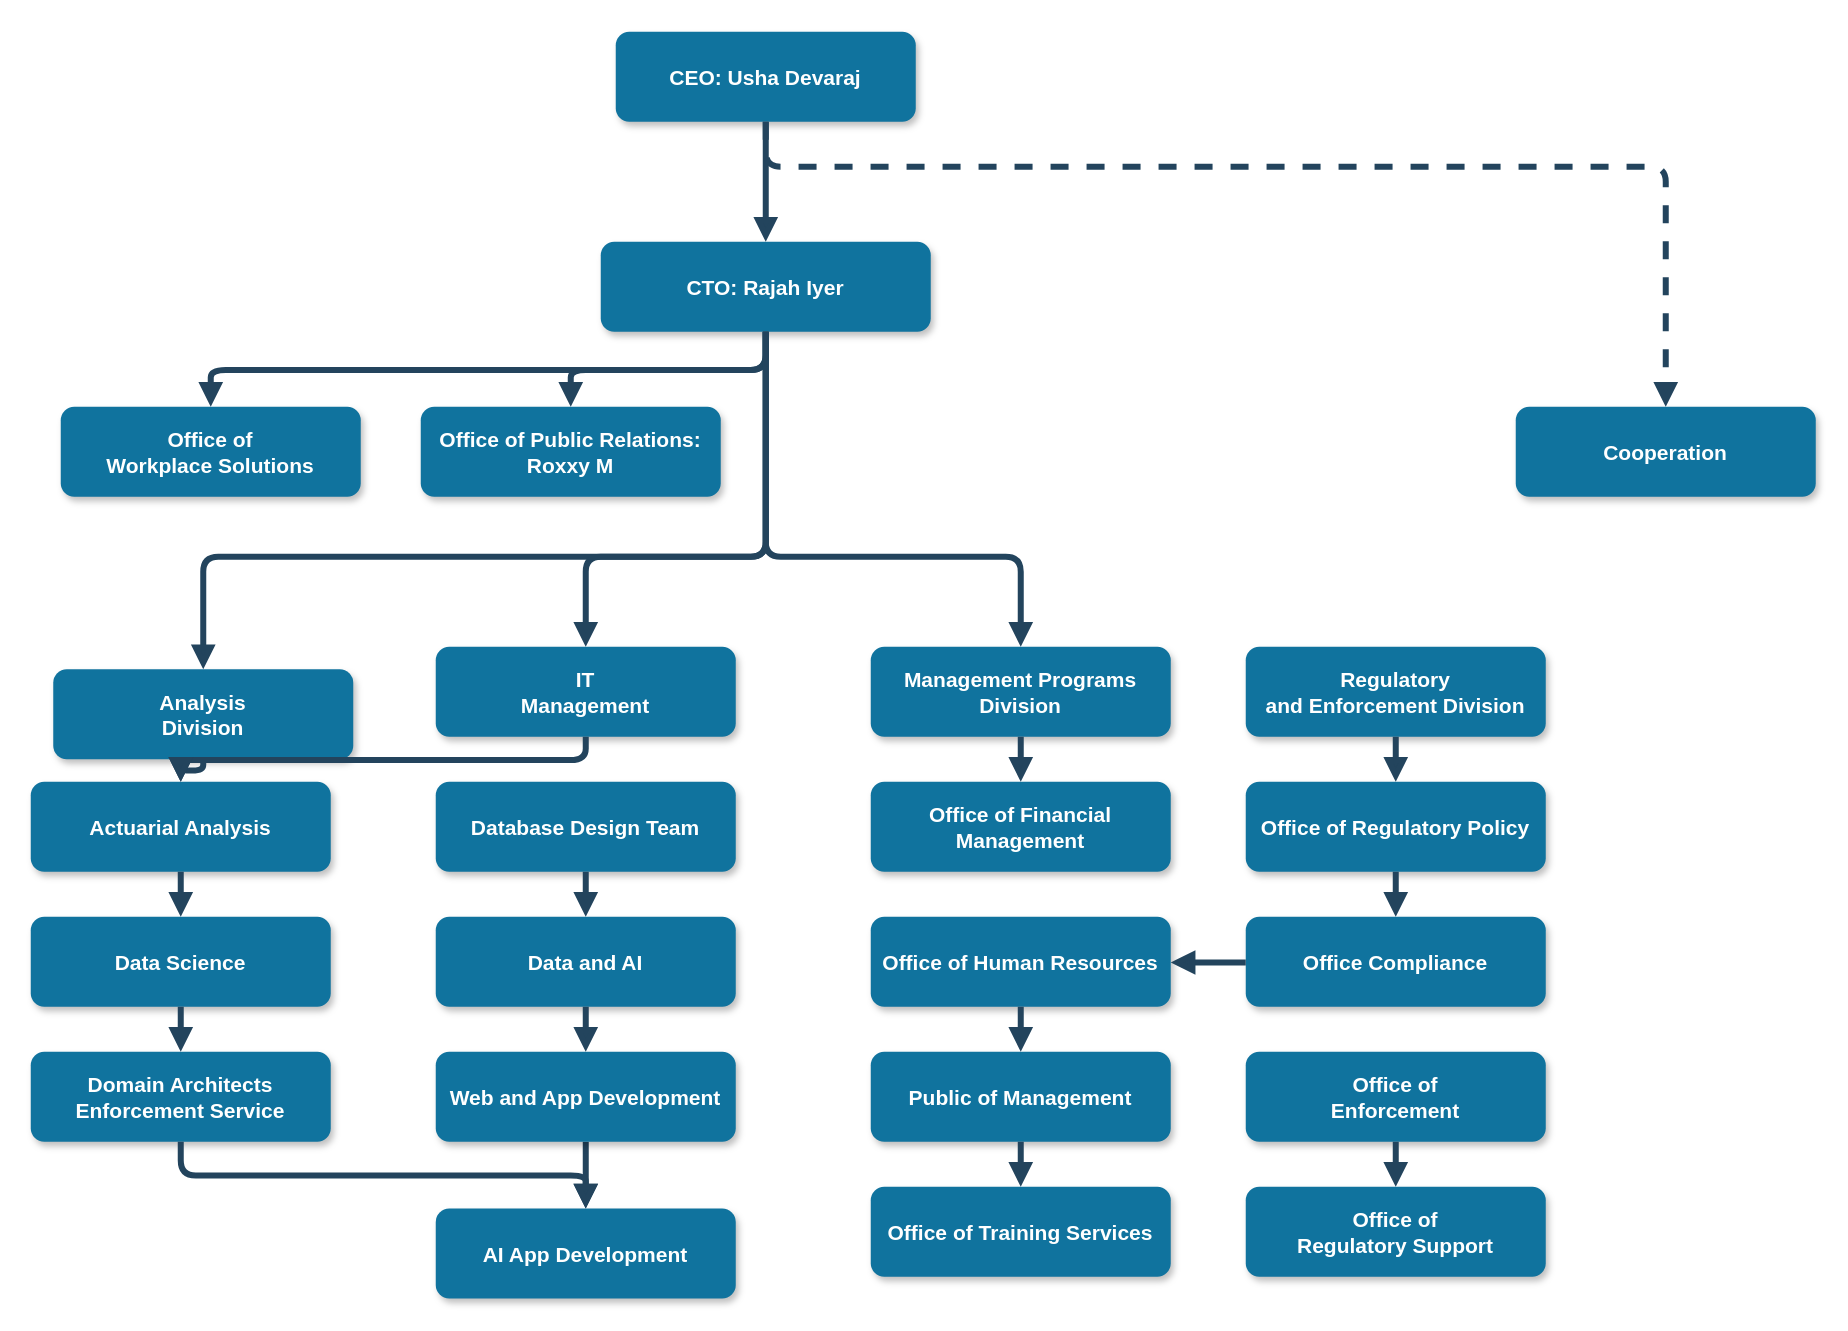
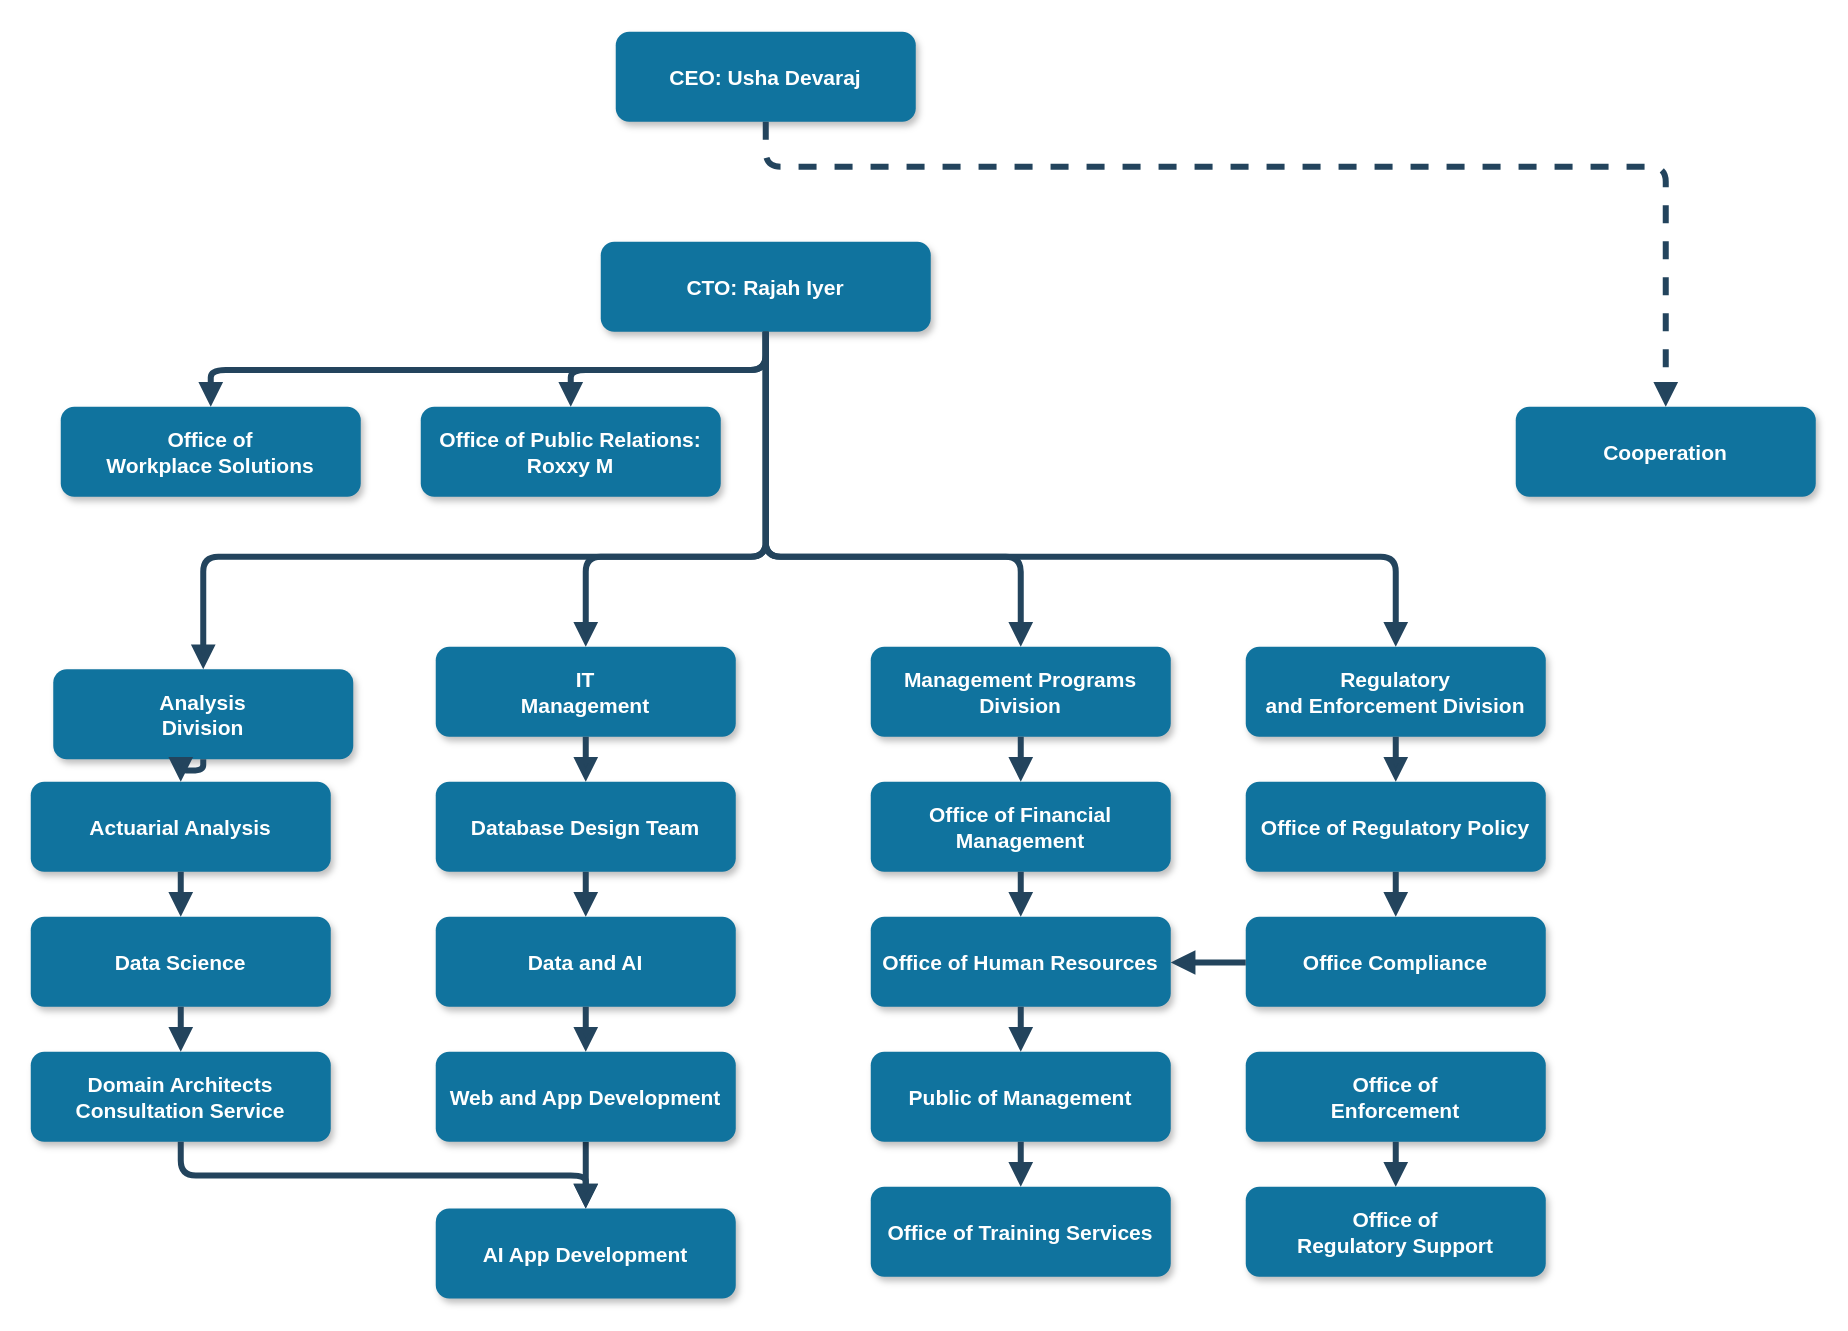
(766, 190) -> none
none -> (1234, 557)
(386, 760) -> (586, 758)
none -> (1021, 883)
(180, 1085) -> (180, 1085)
